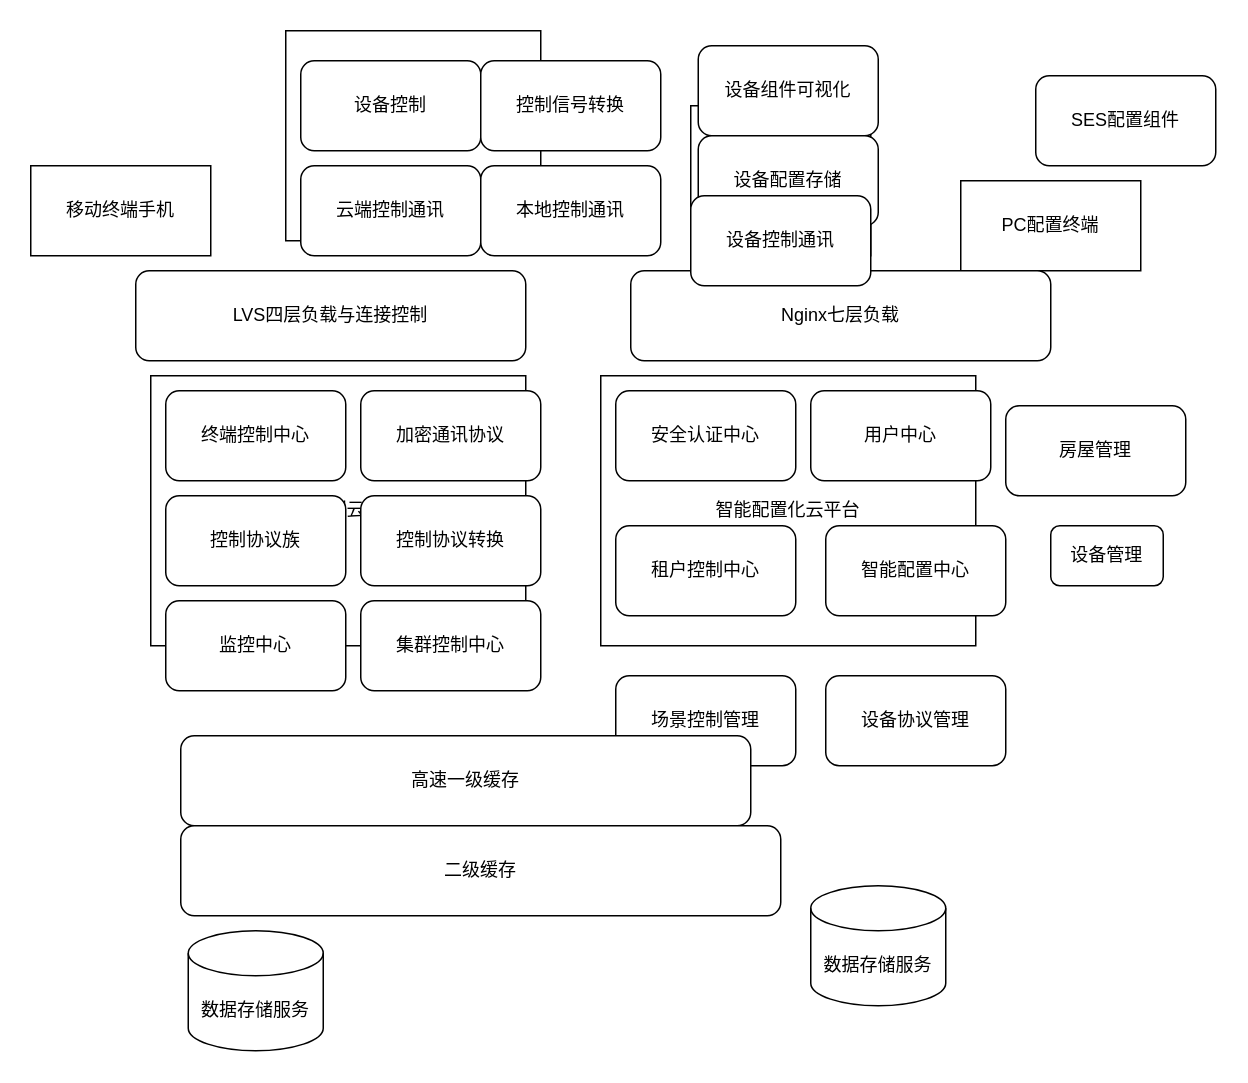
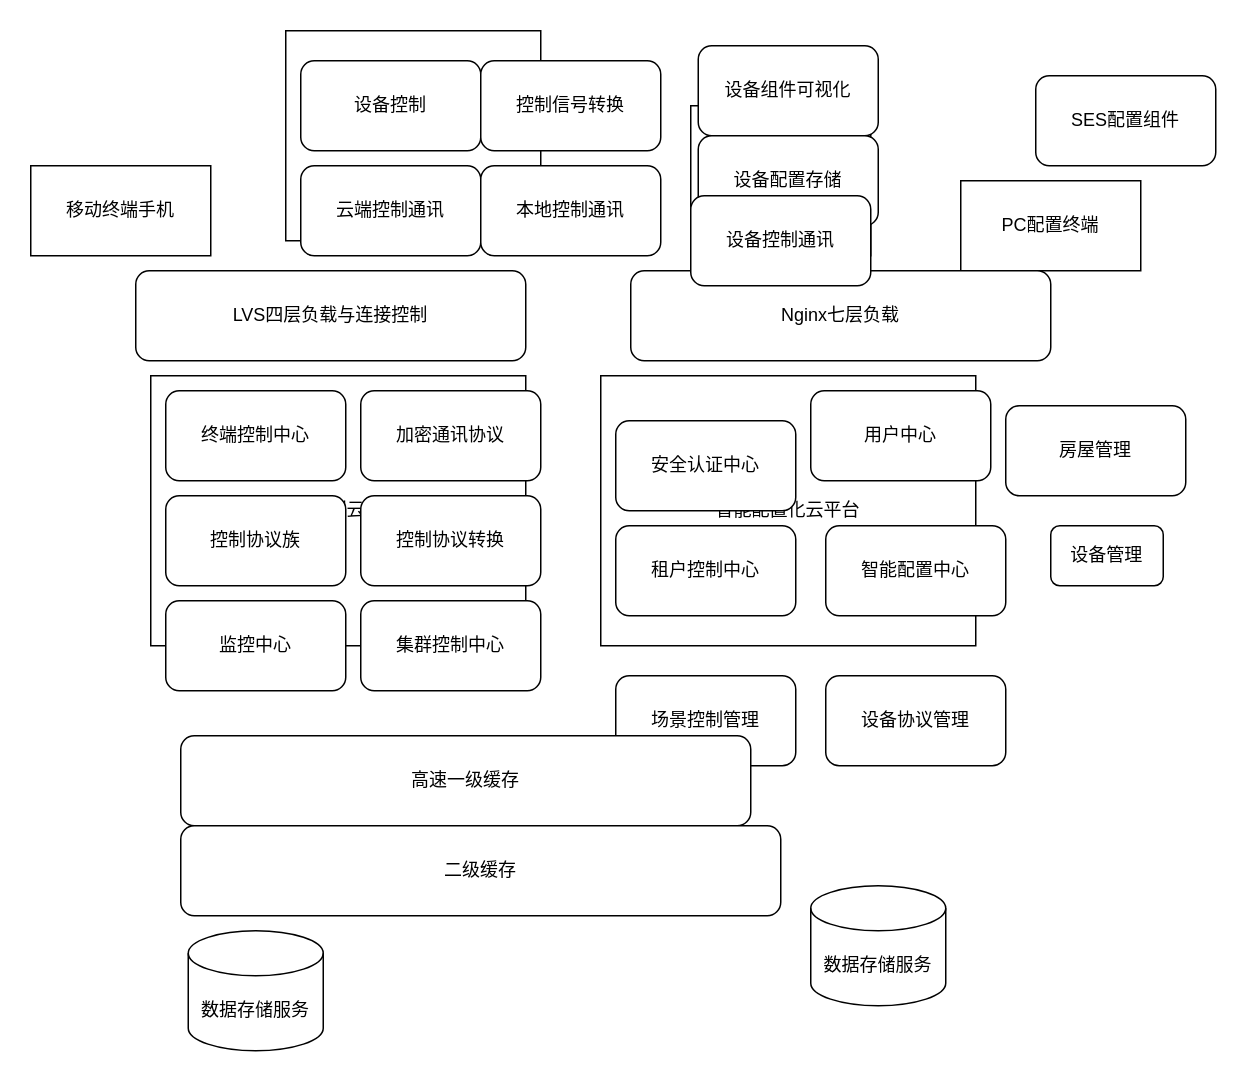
(706, 436) -> (706, 466)
